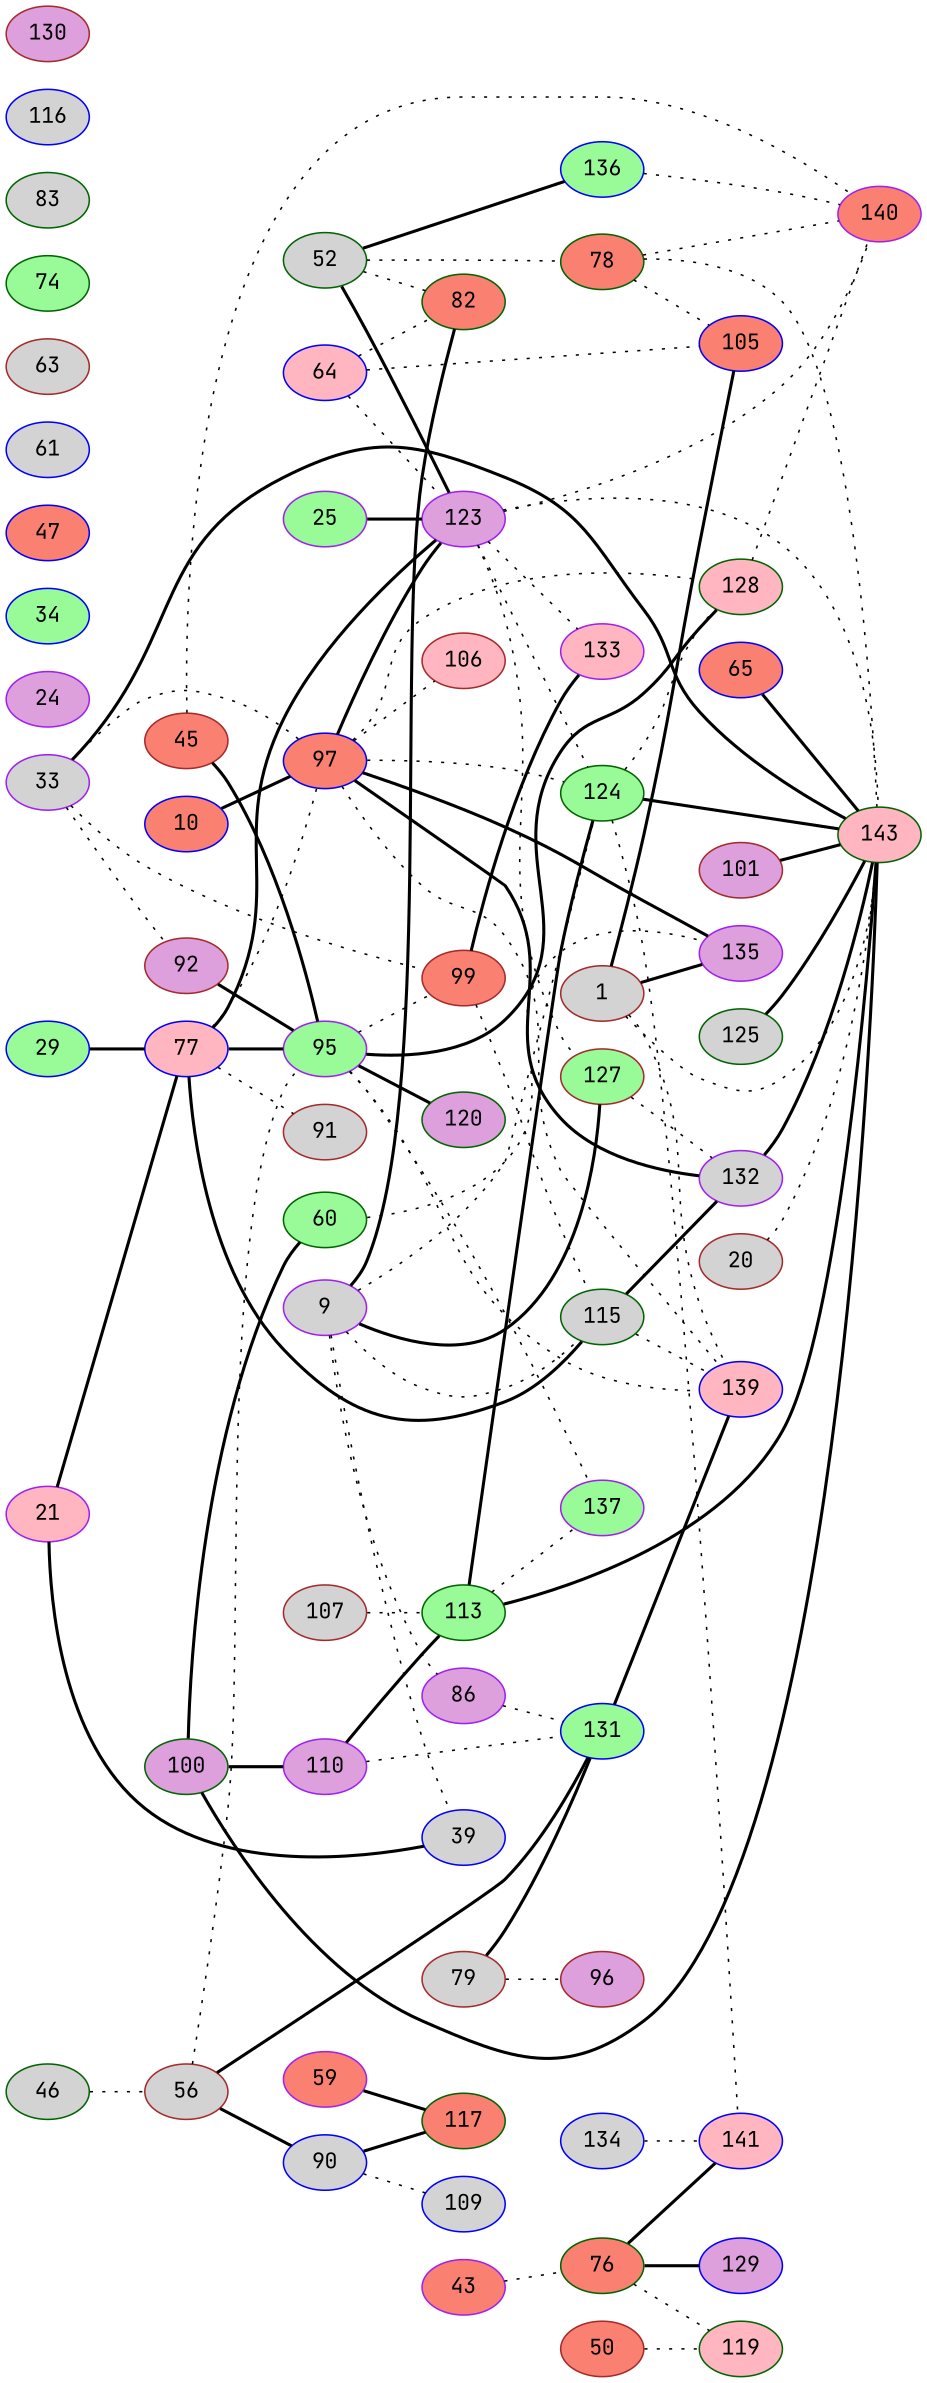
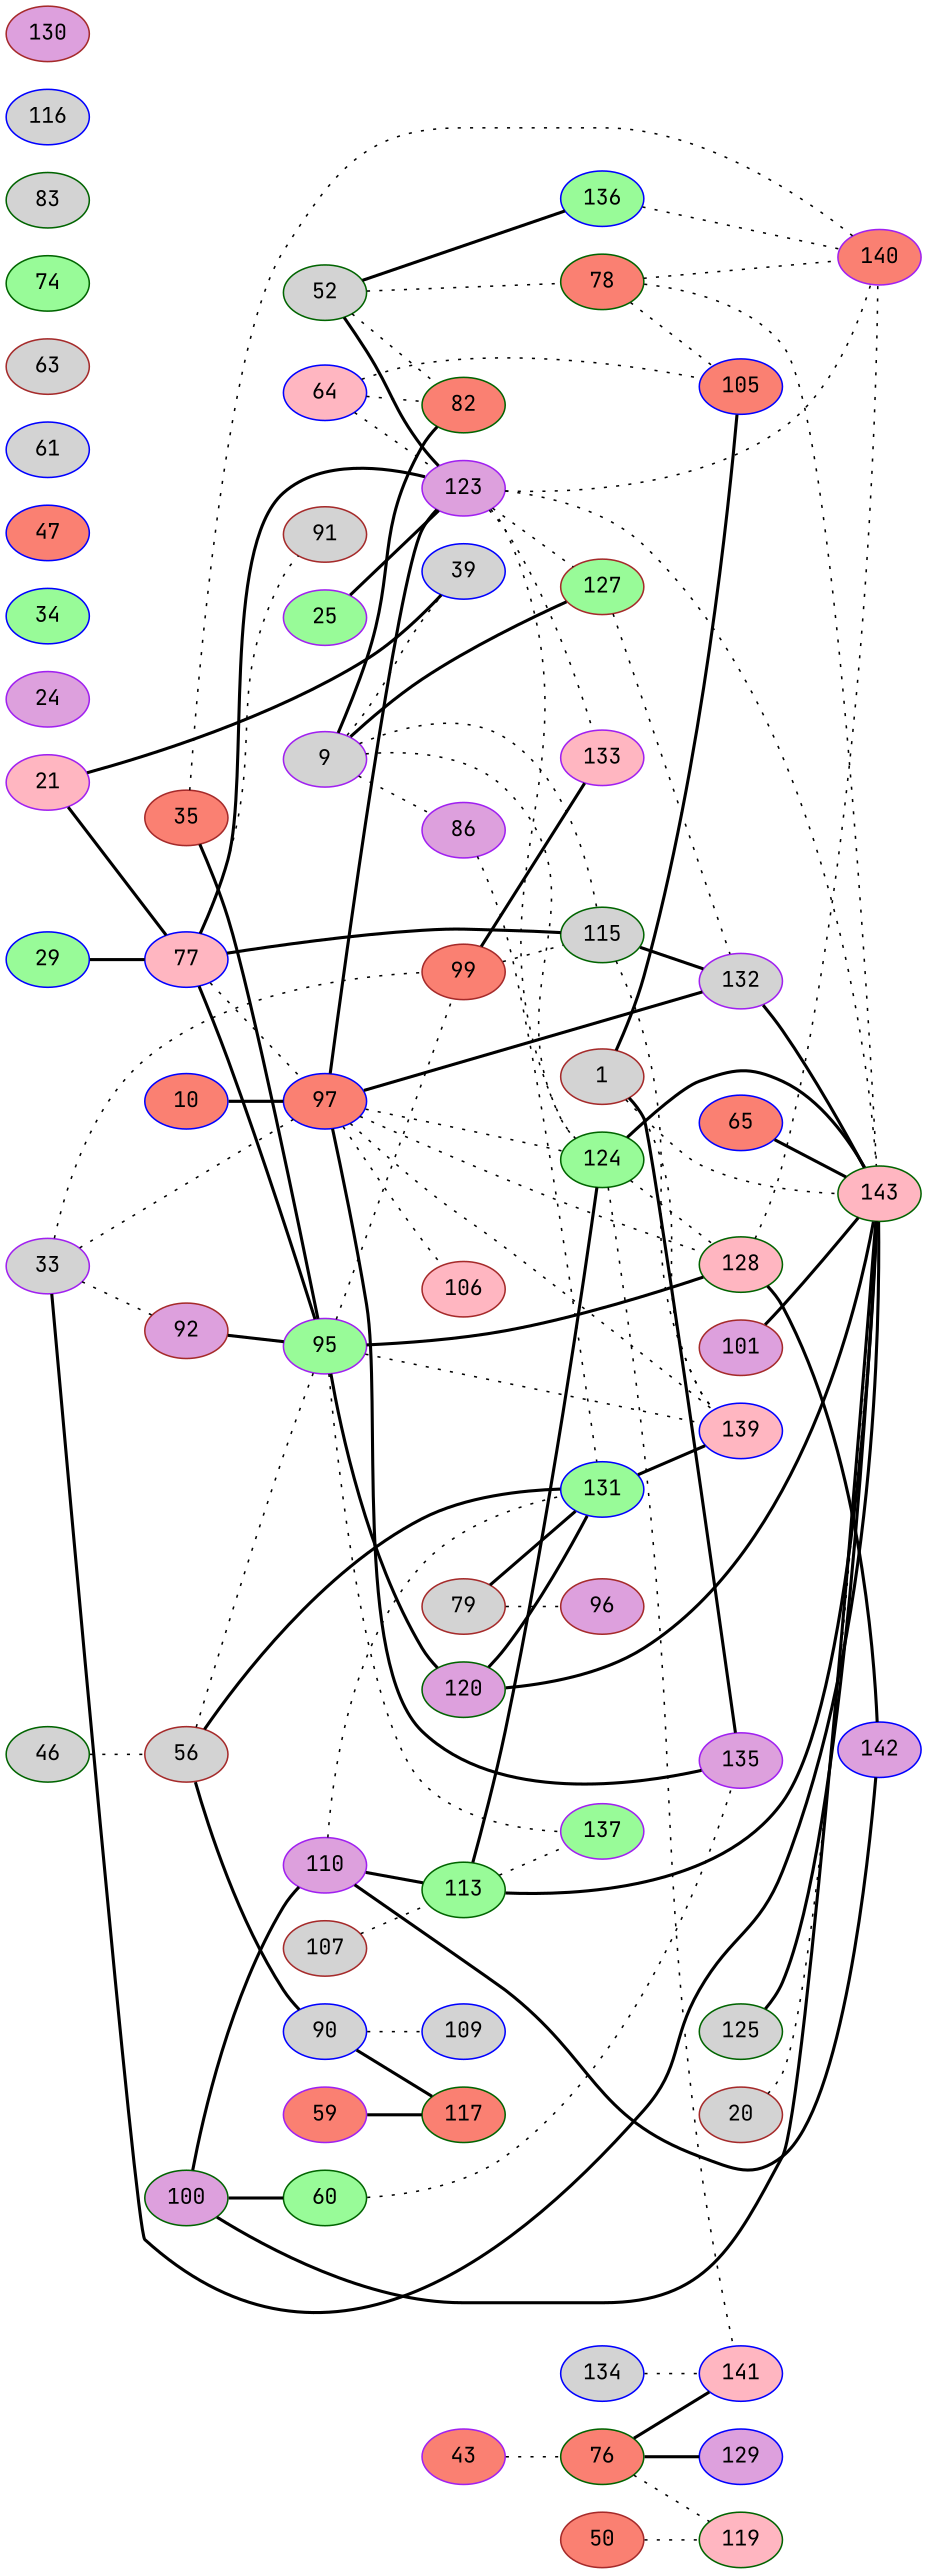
(186, 741) -> (186, 818)
none -> (763, 1521)
none -> (542, 1594)
none -> (879, 1750)
